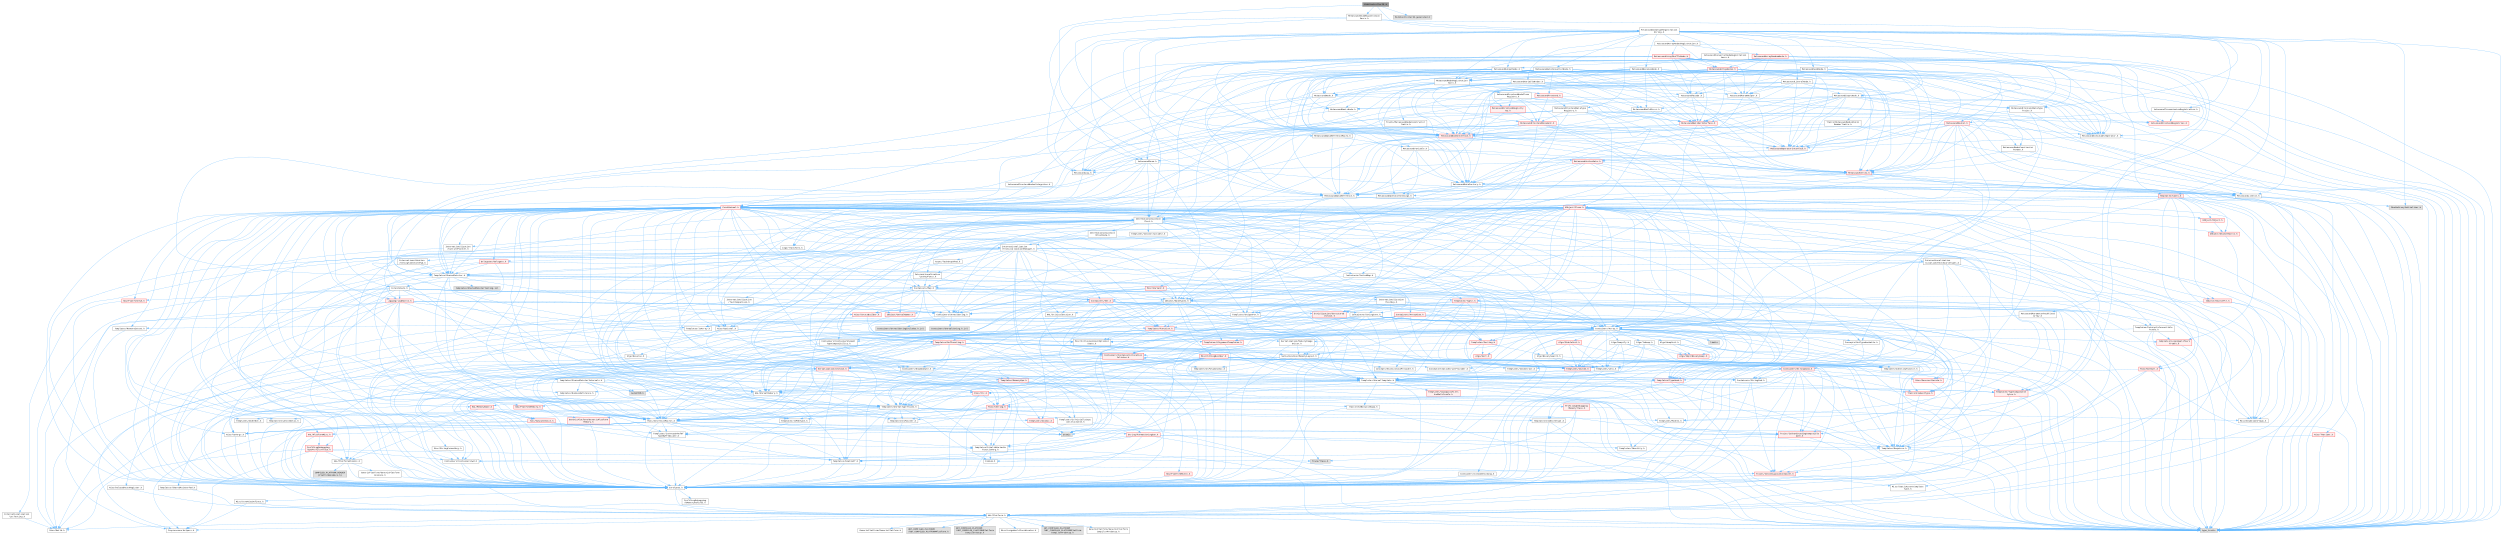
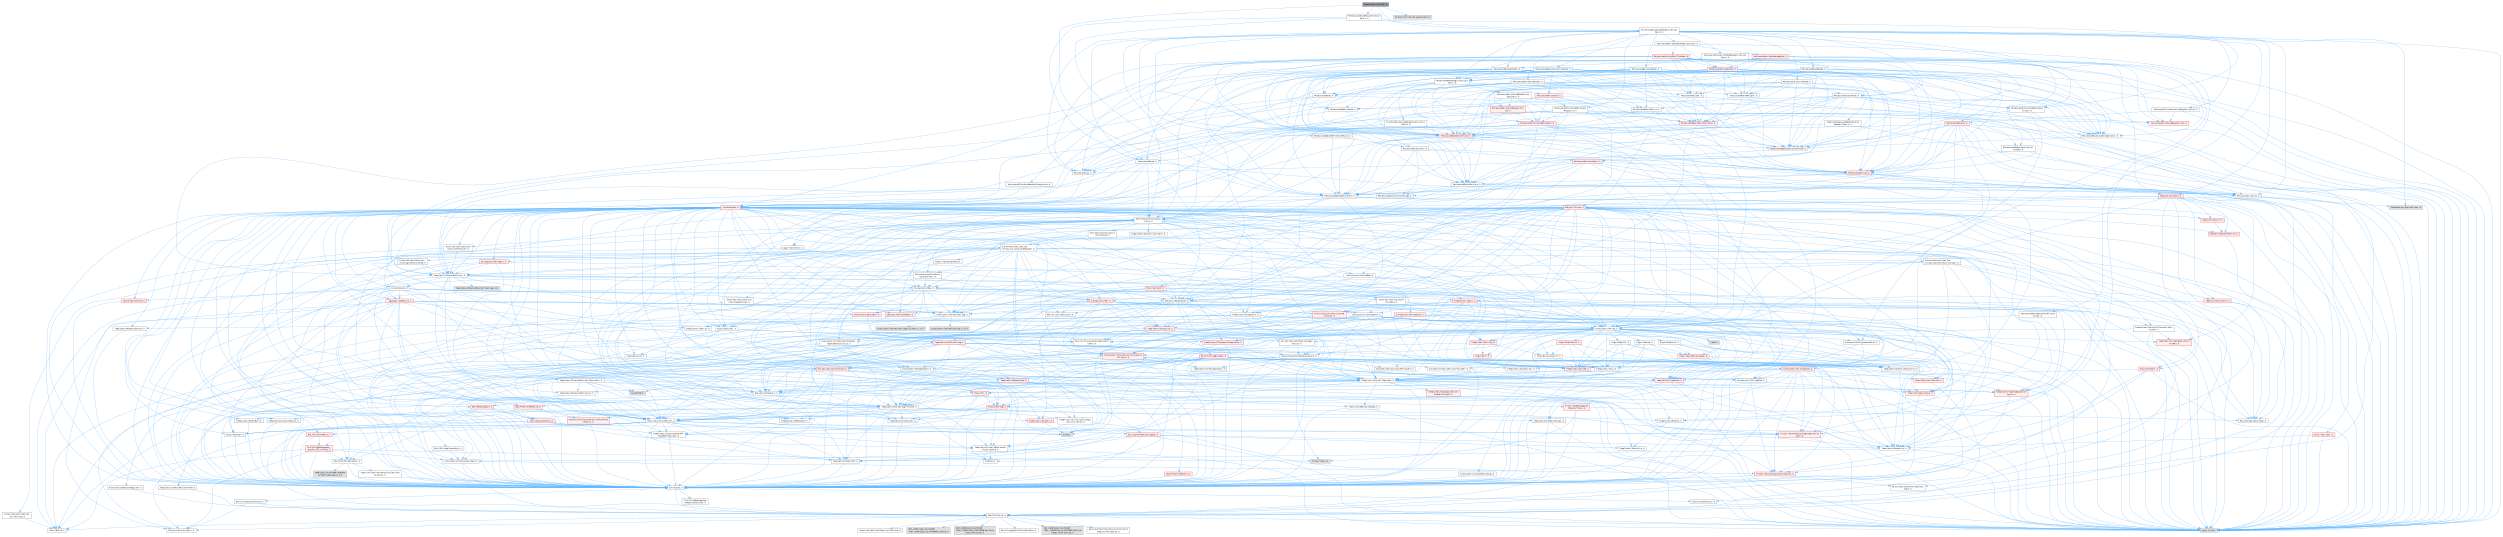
(1659, 31) -> (1659, 31)
(1633, 138) -> none
none -> (1704, 502)
